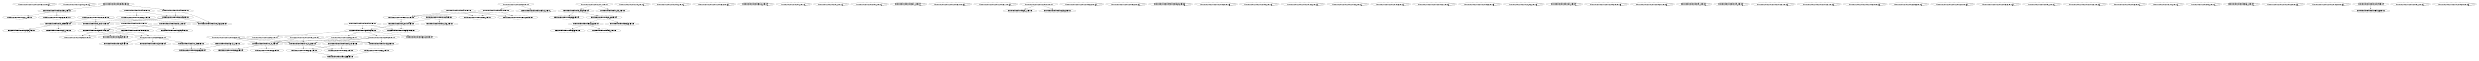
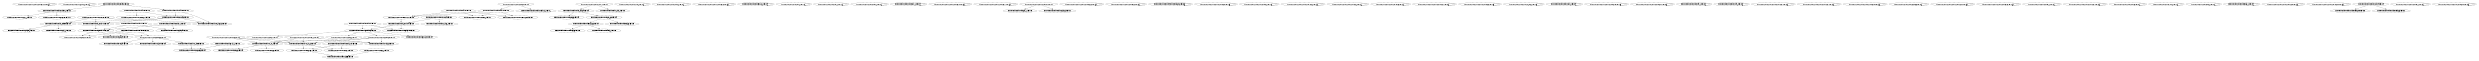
none -> (2350, 11)
